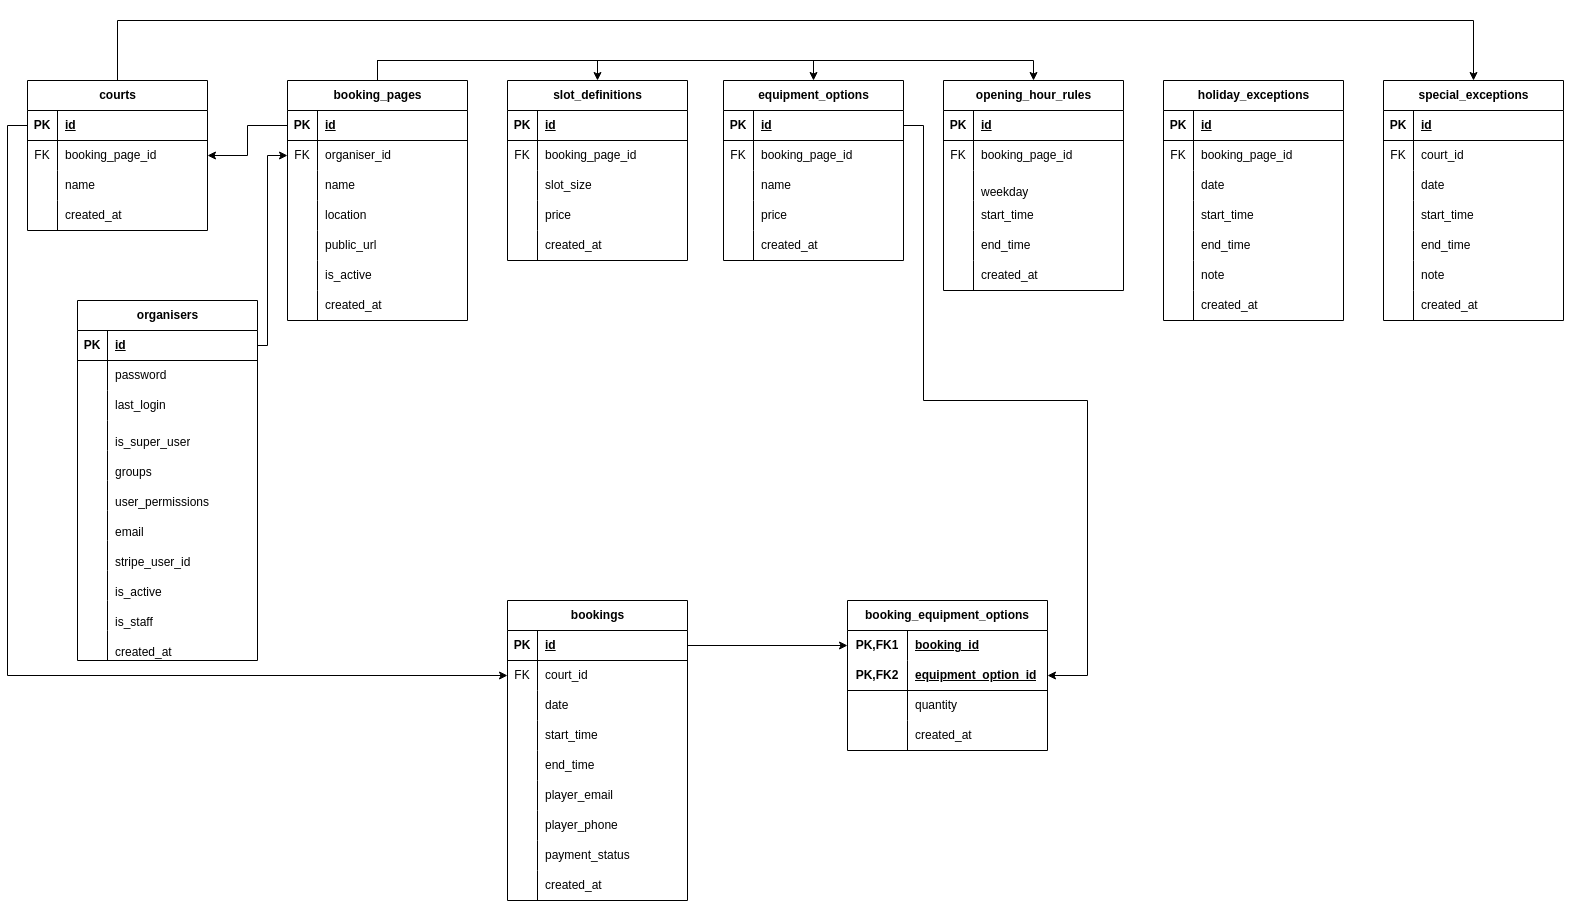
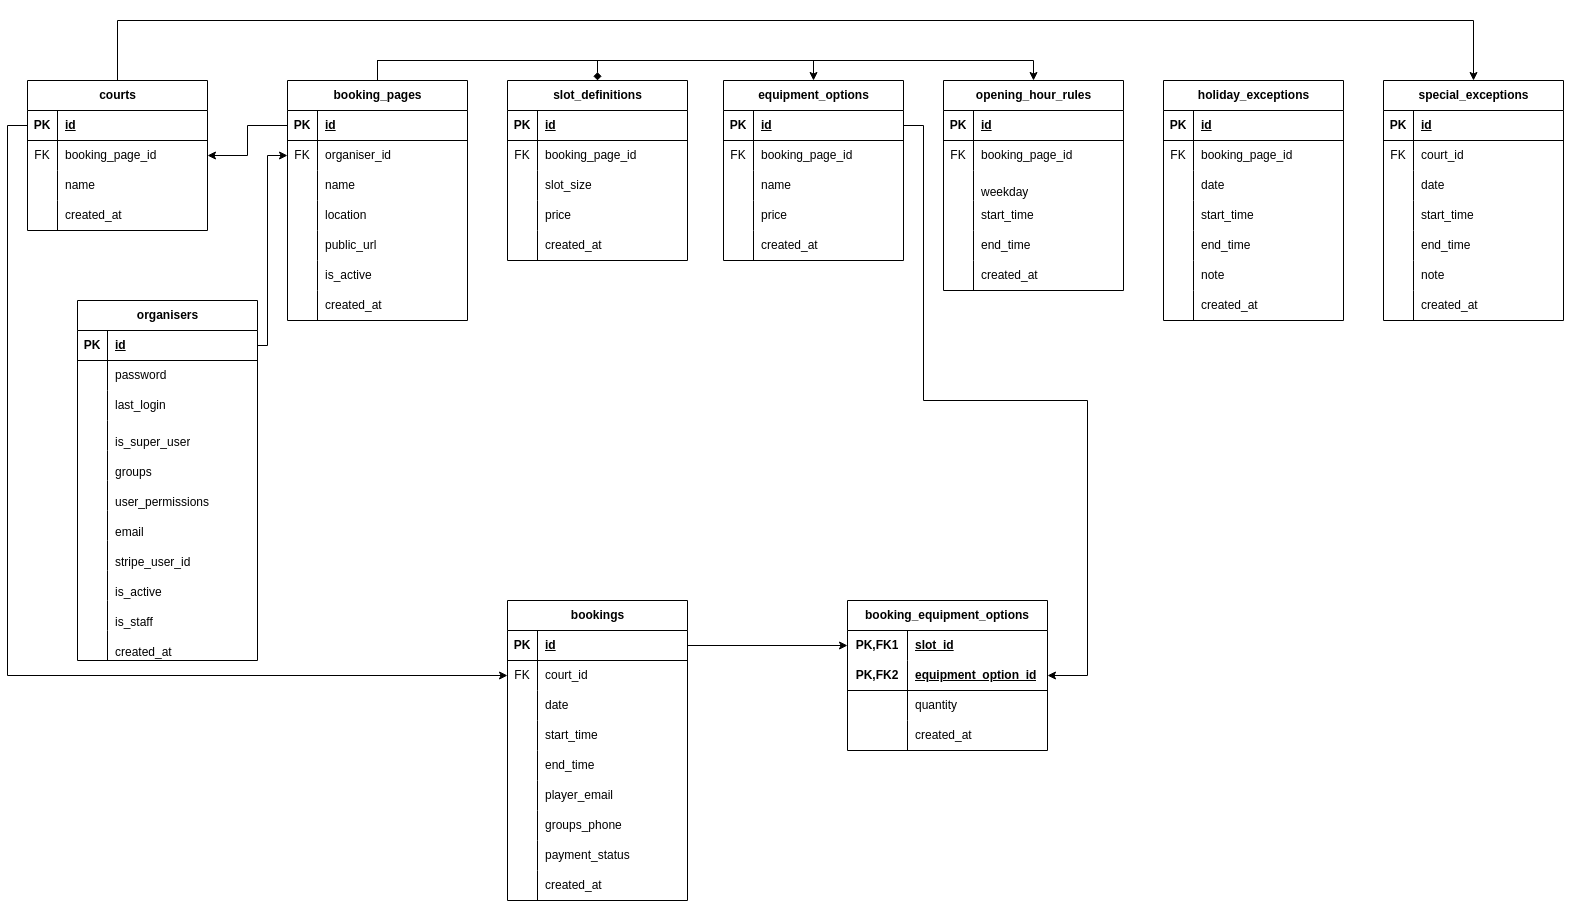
(598, 72) -> (598, 71)
(946, 646) -> (936, 646)
(584, 826) -> (586, 826)
